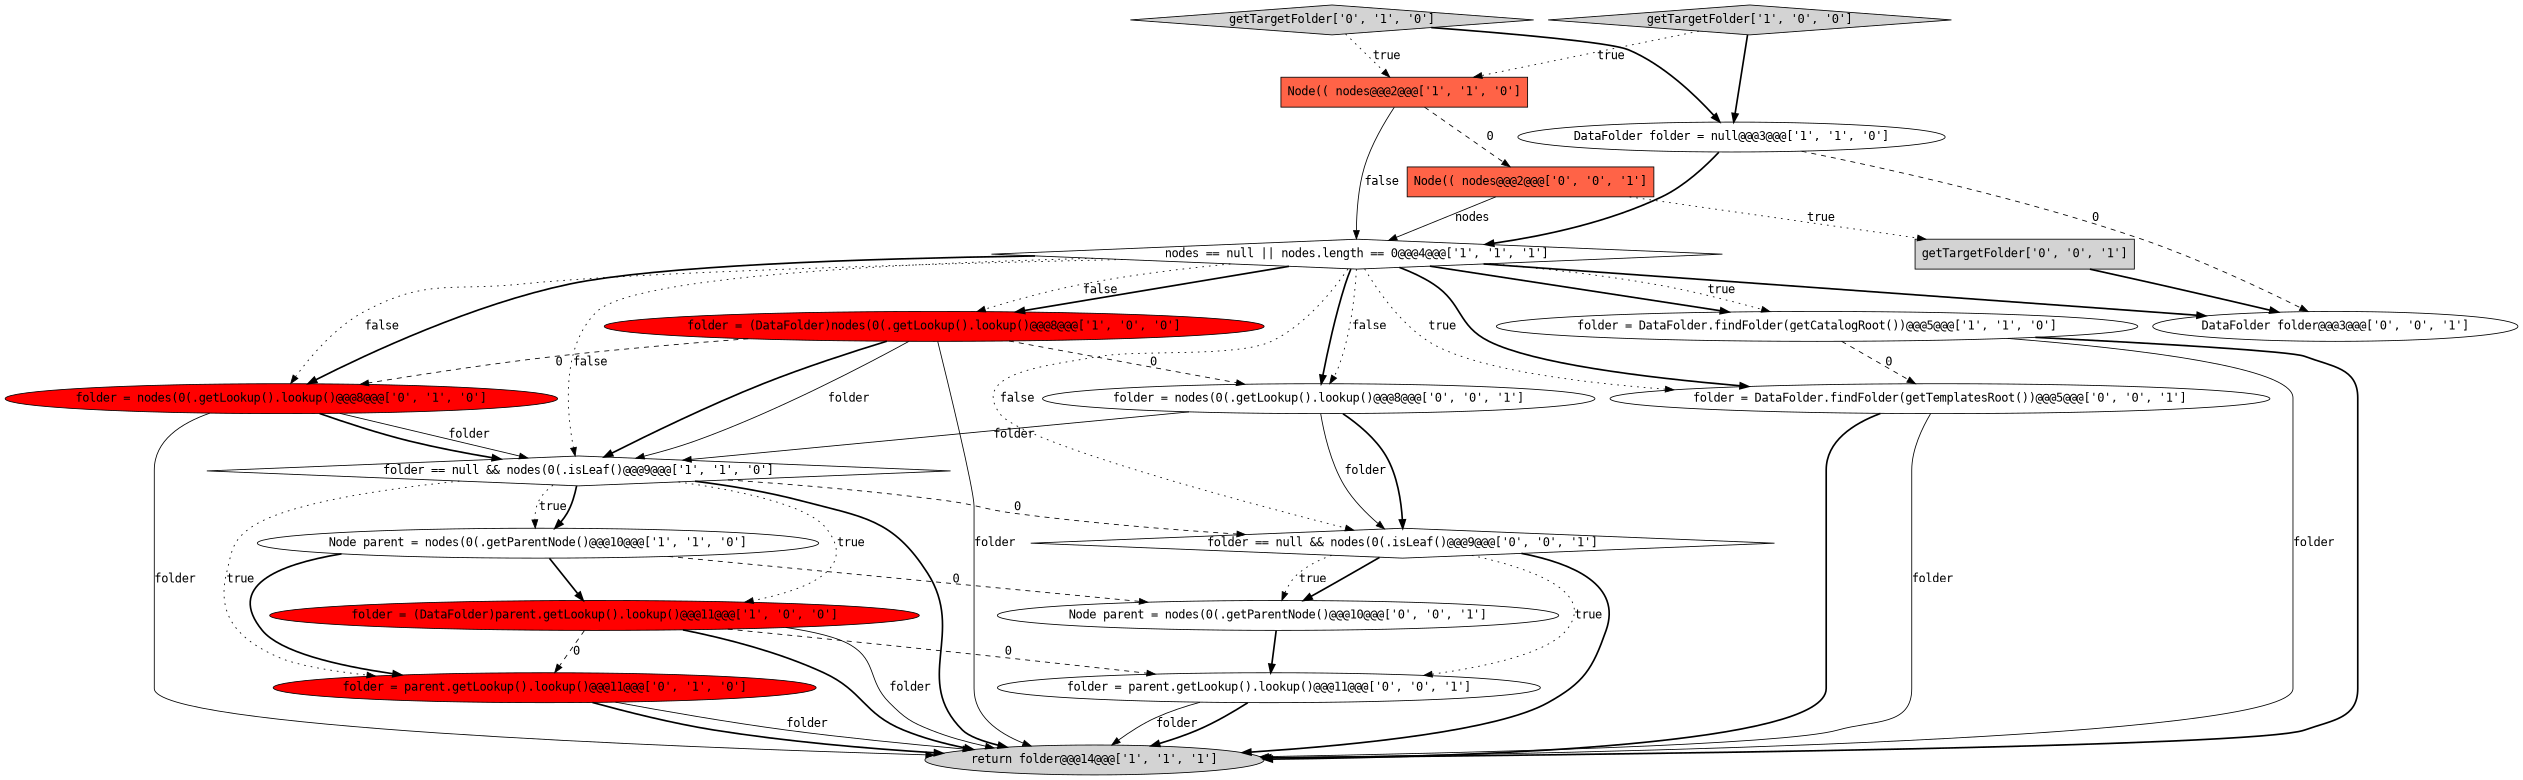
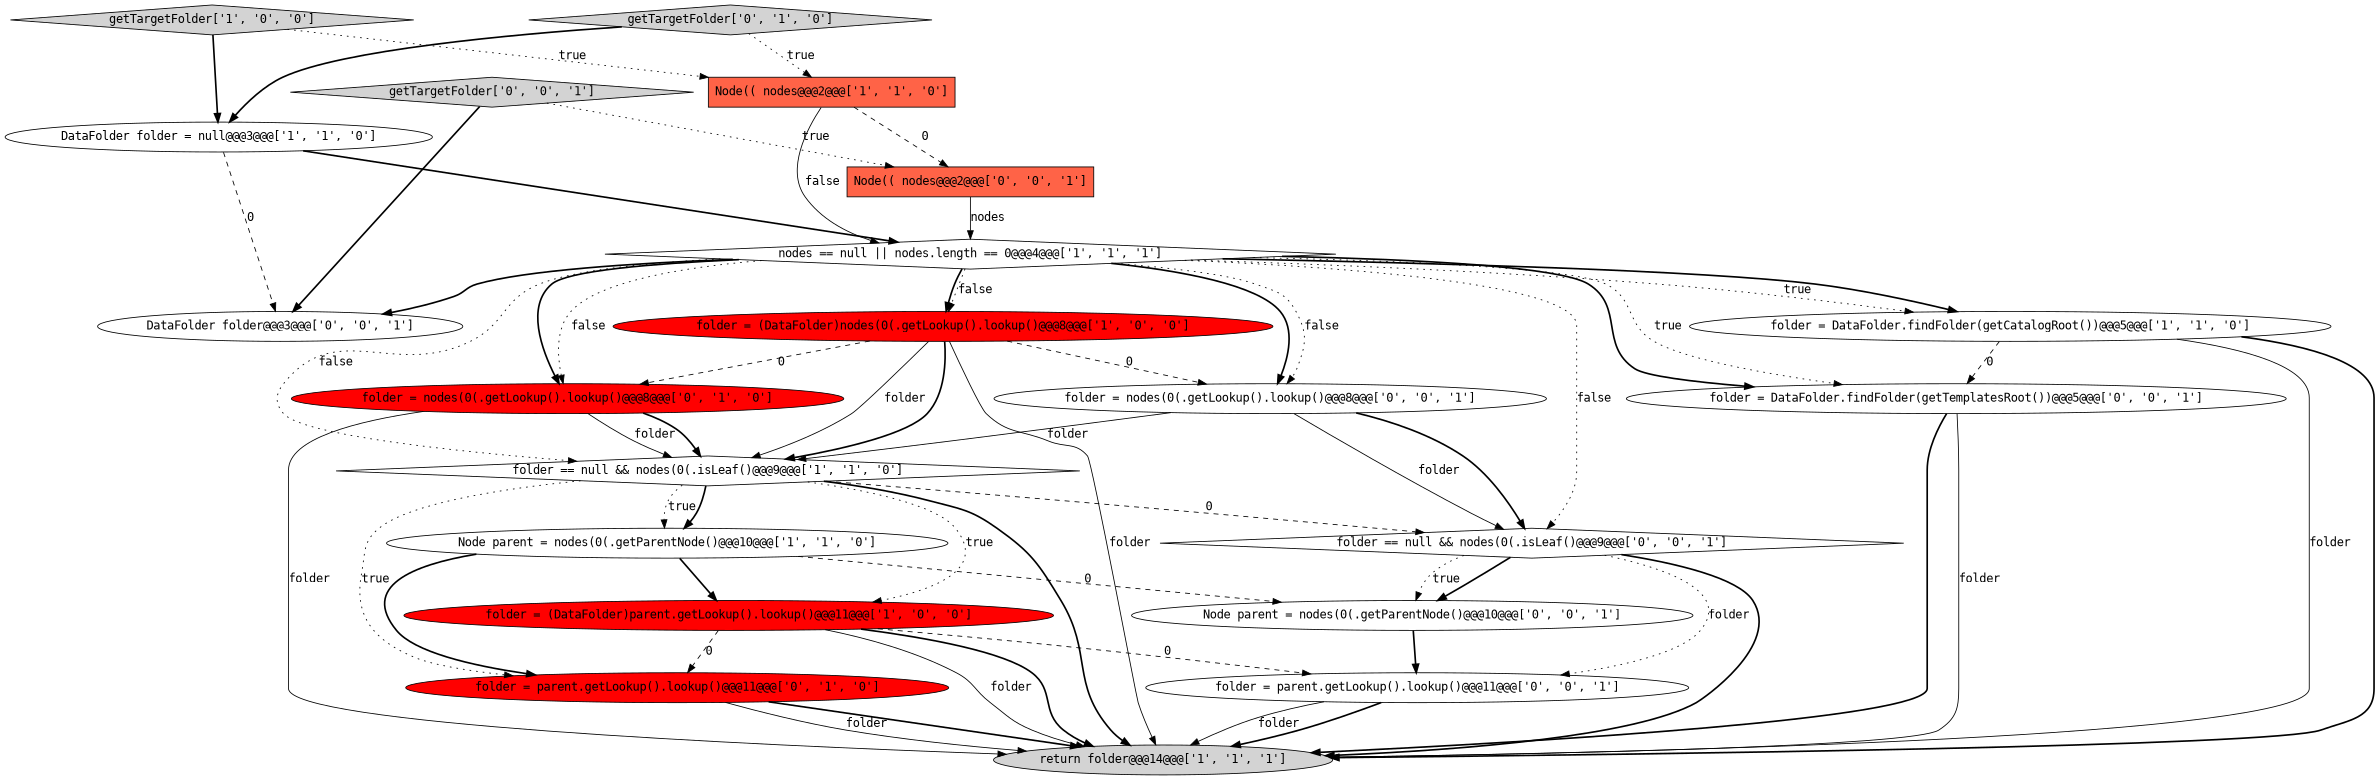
(1773, 217) -> (716, 134)
(2025, 254) -> (492, 92)
(1589, 615) -> (1729, 615)
